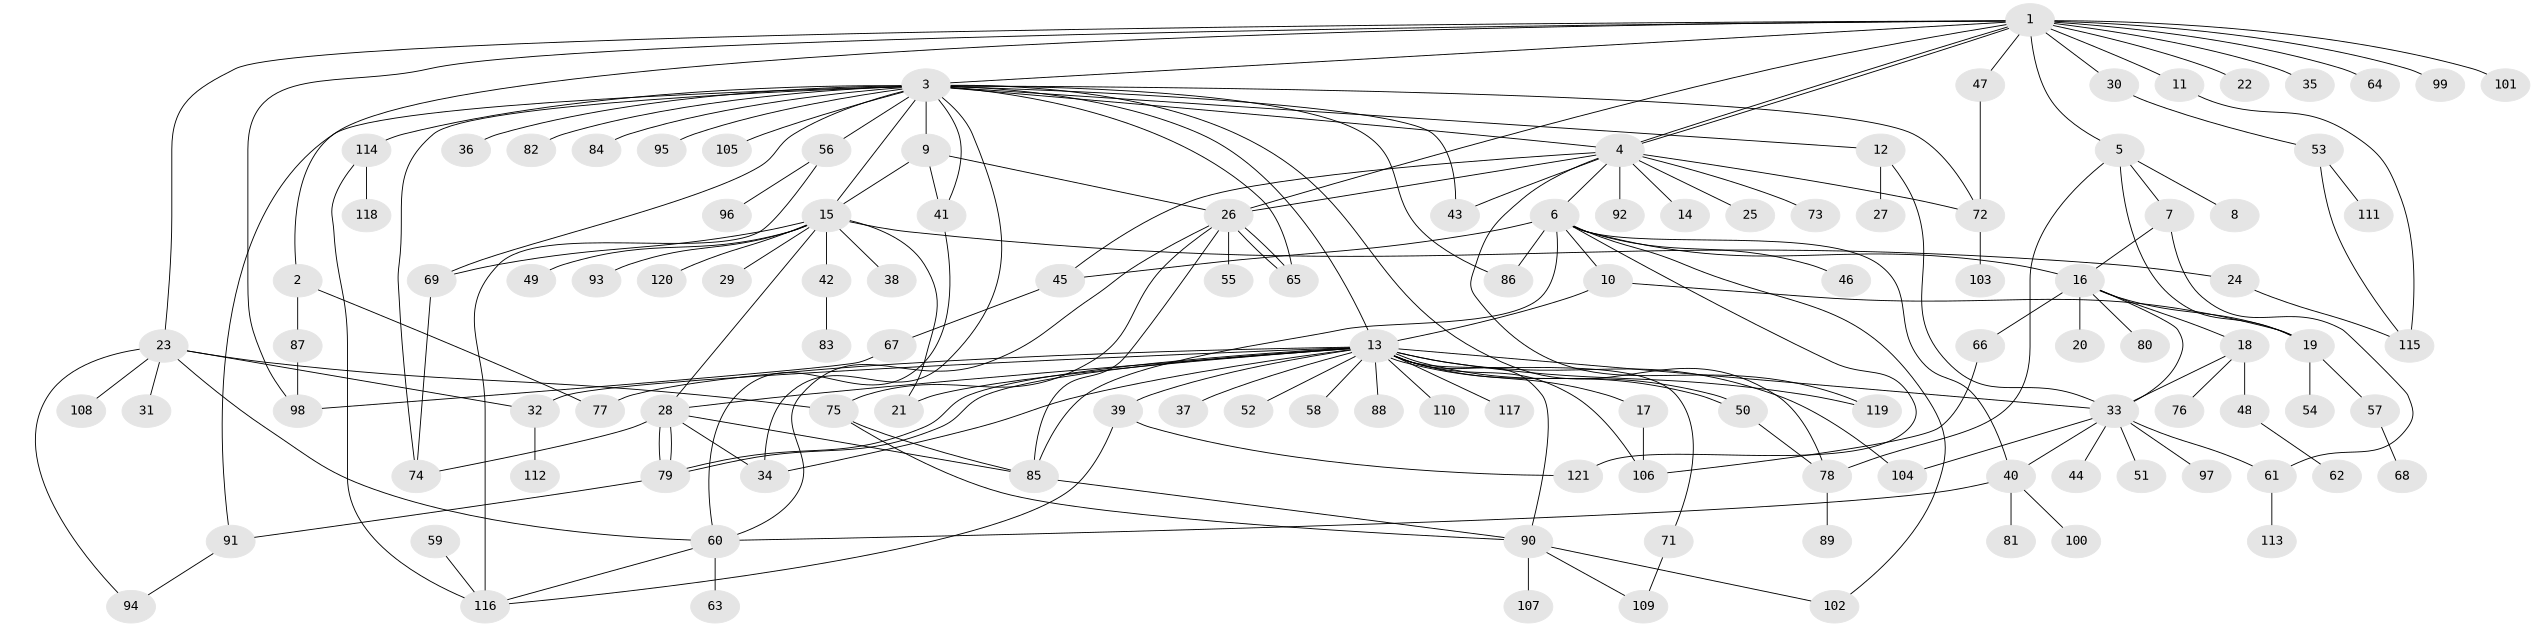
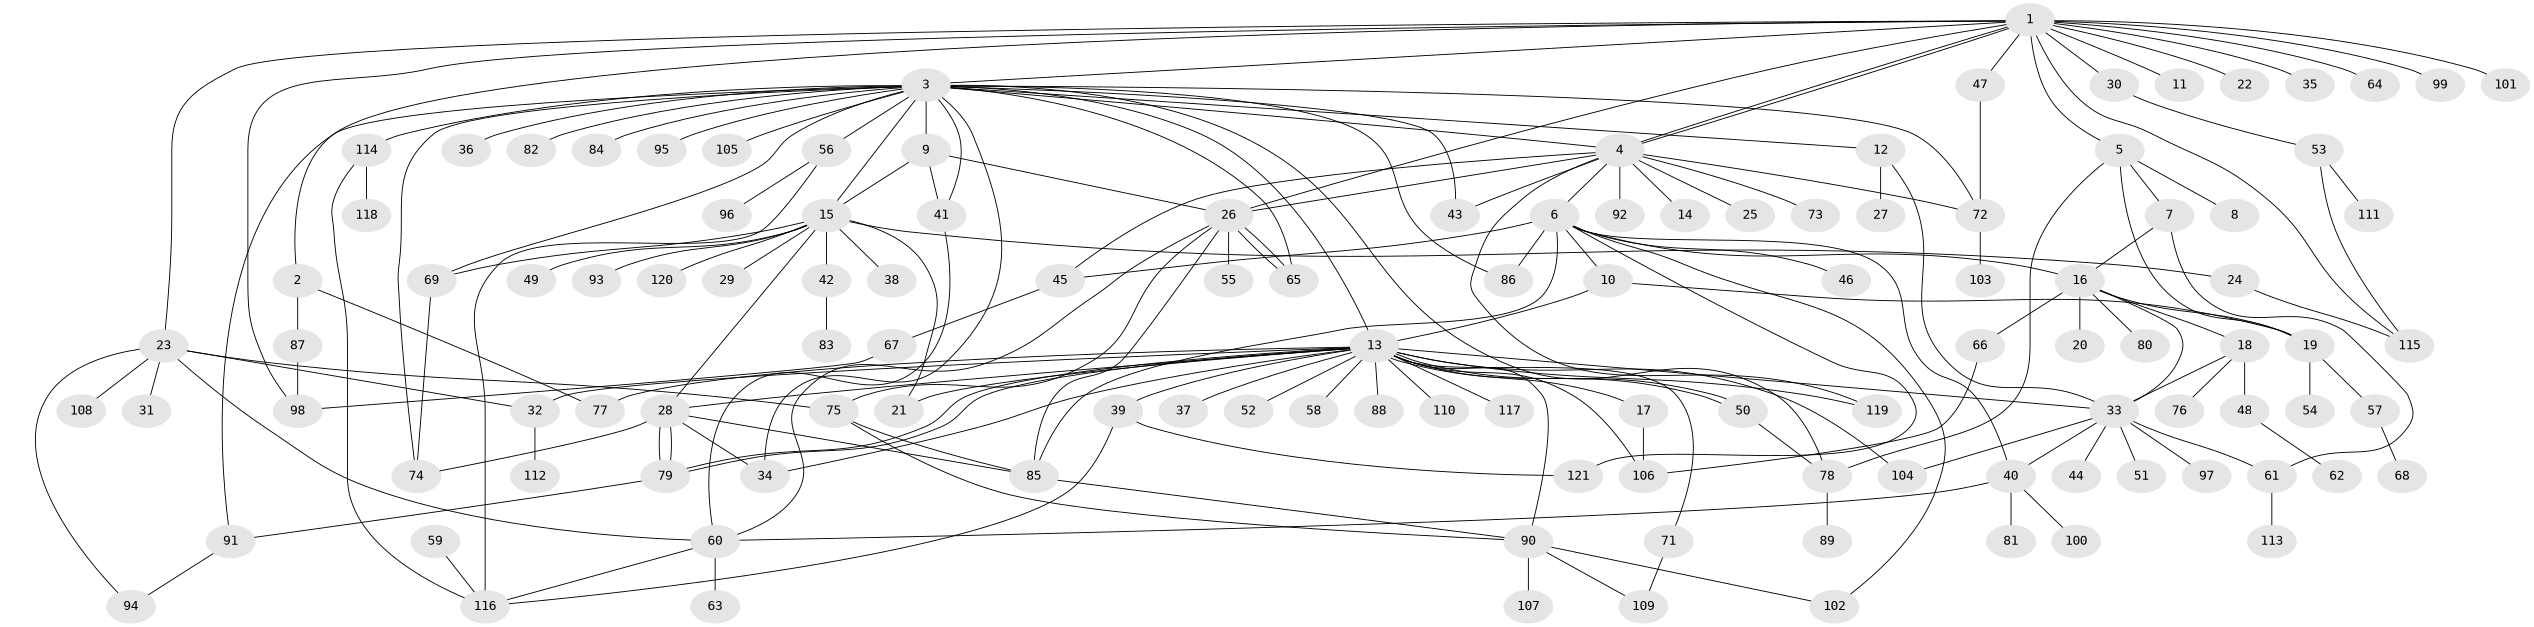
(2374, 151) -> (2224, 169)
